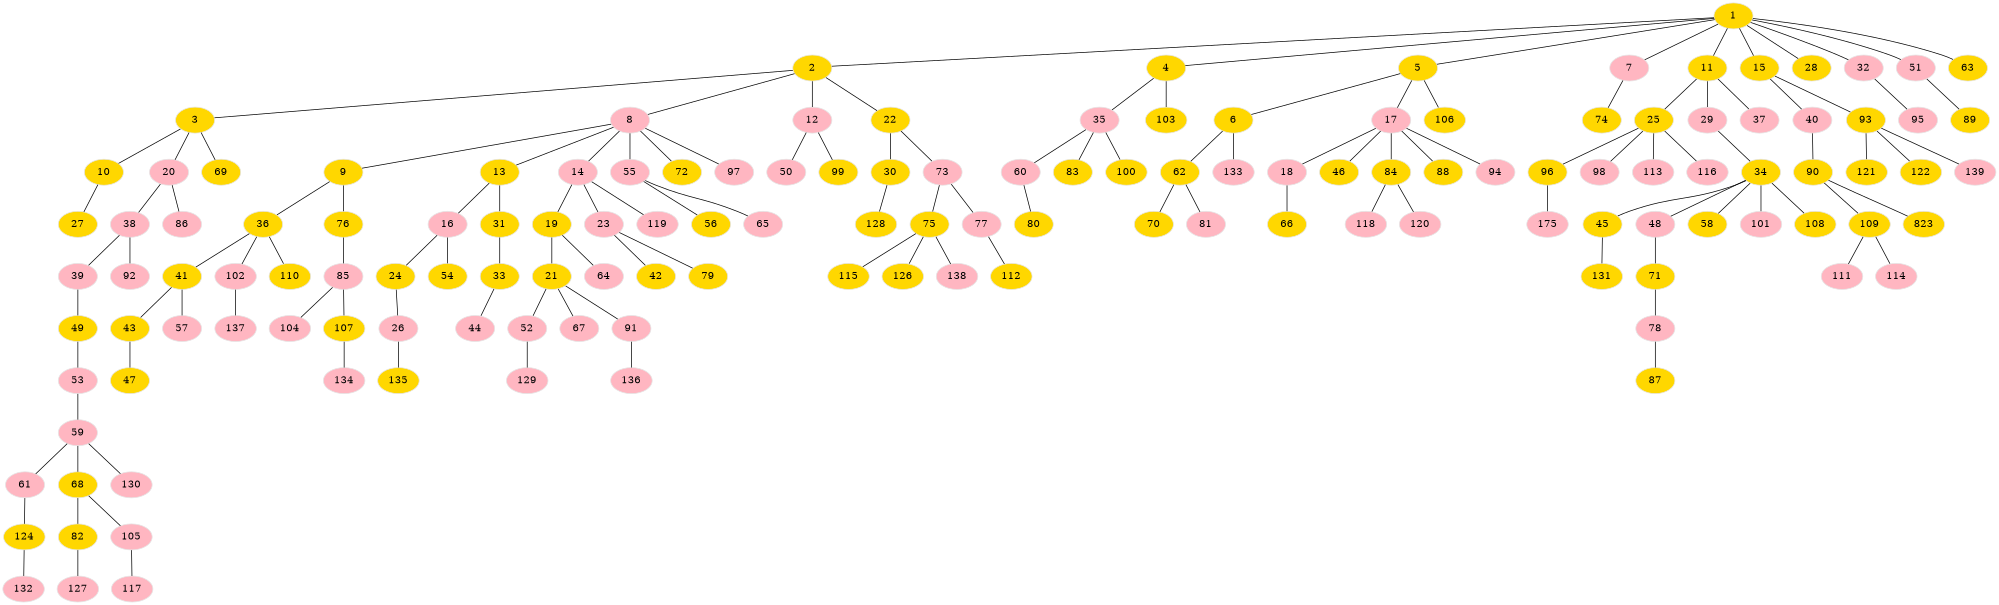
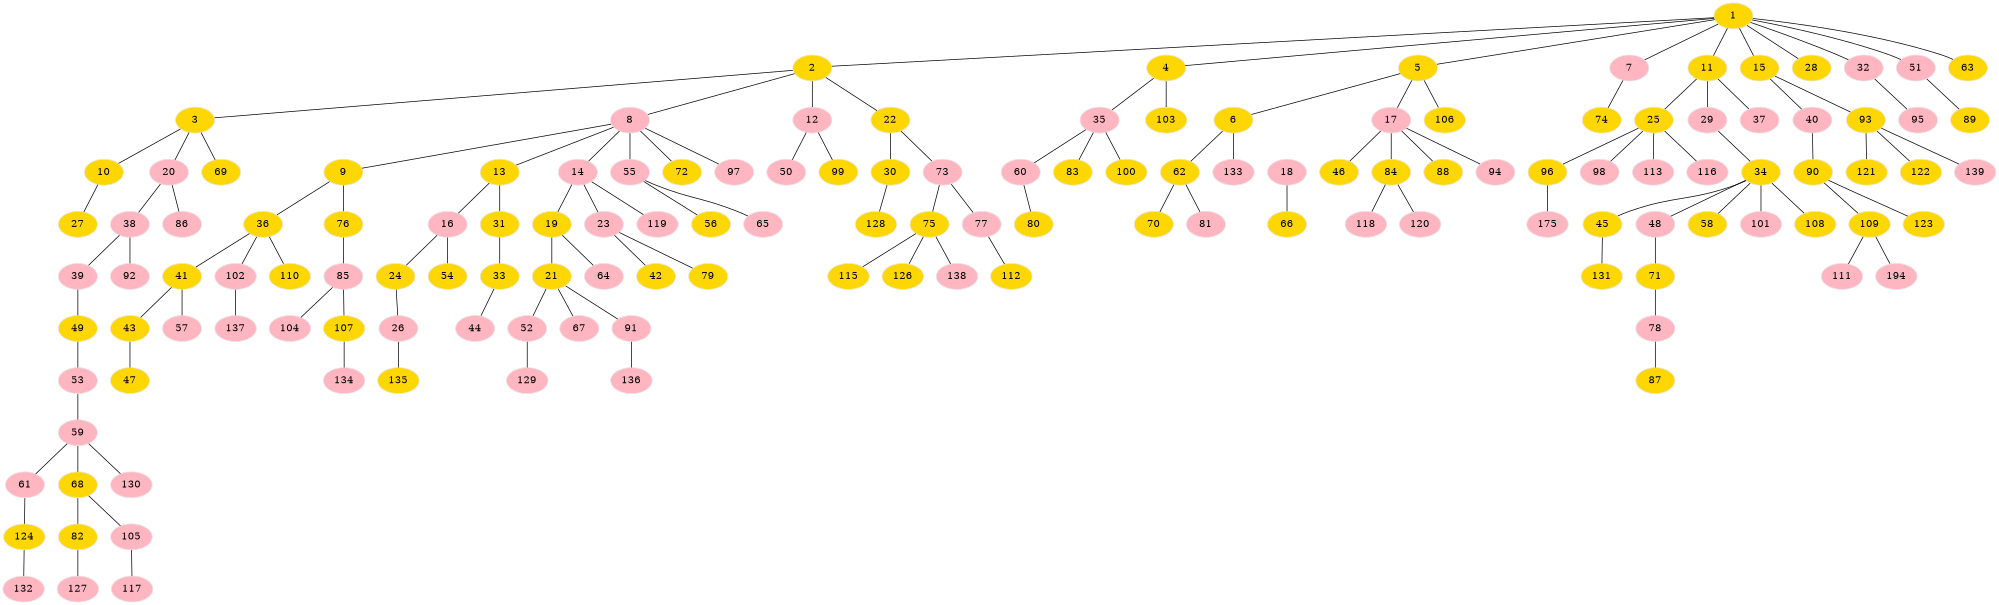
(1339, 146) -> none
(1924, 224) -> (1924, 224)
(1896, 276) -> (1896, 276)
